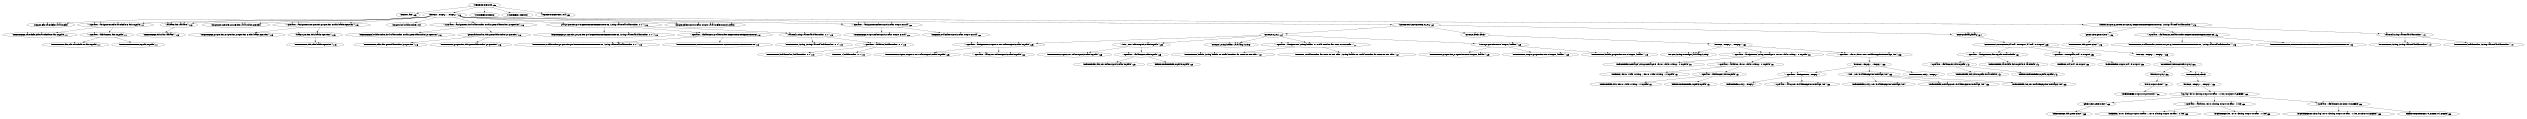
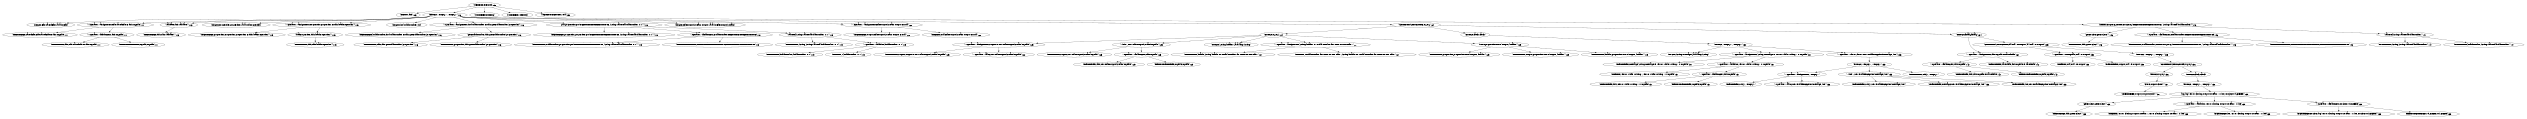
(2005, 49) -> (1971, 46)
